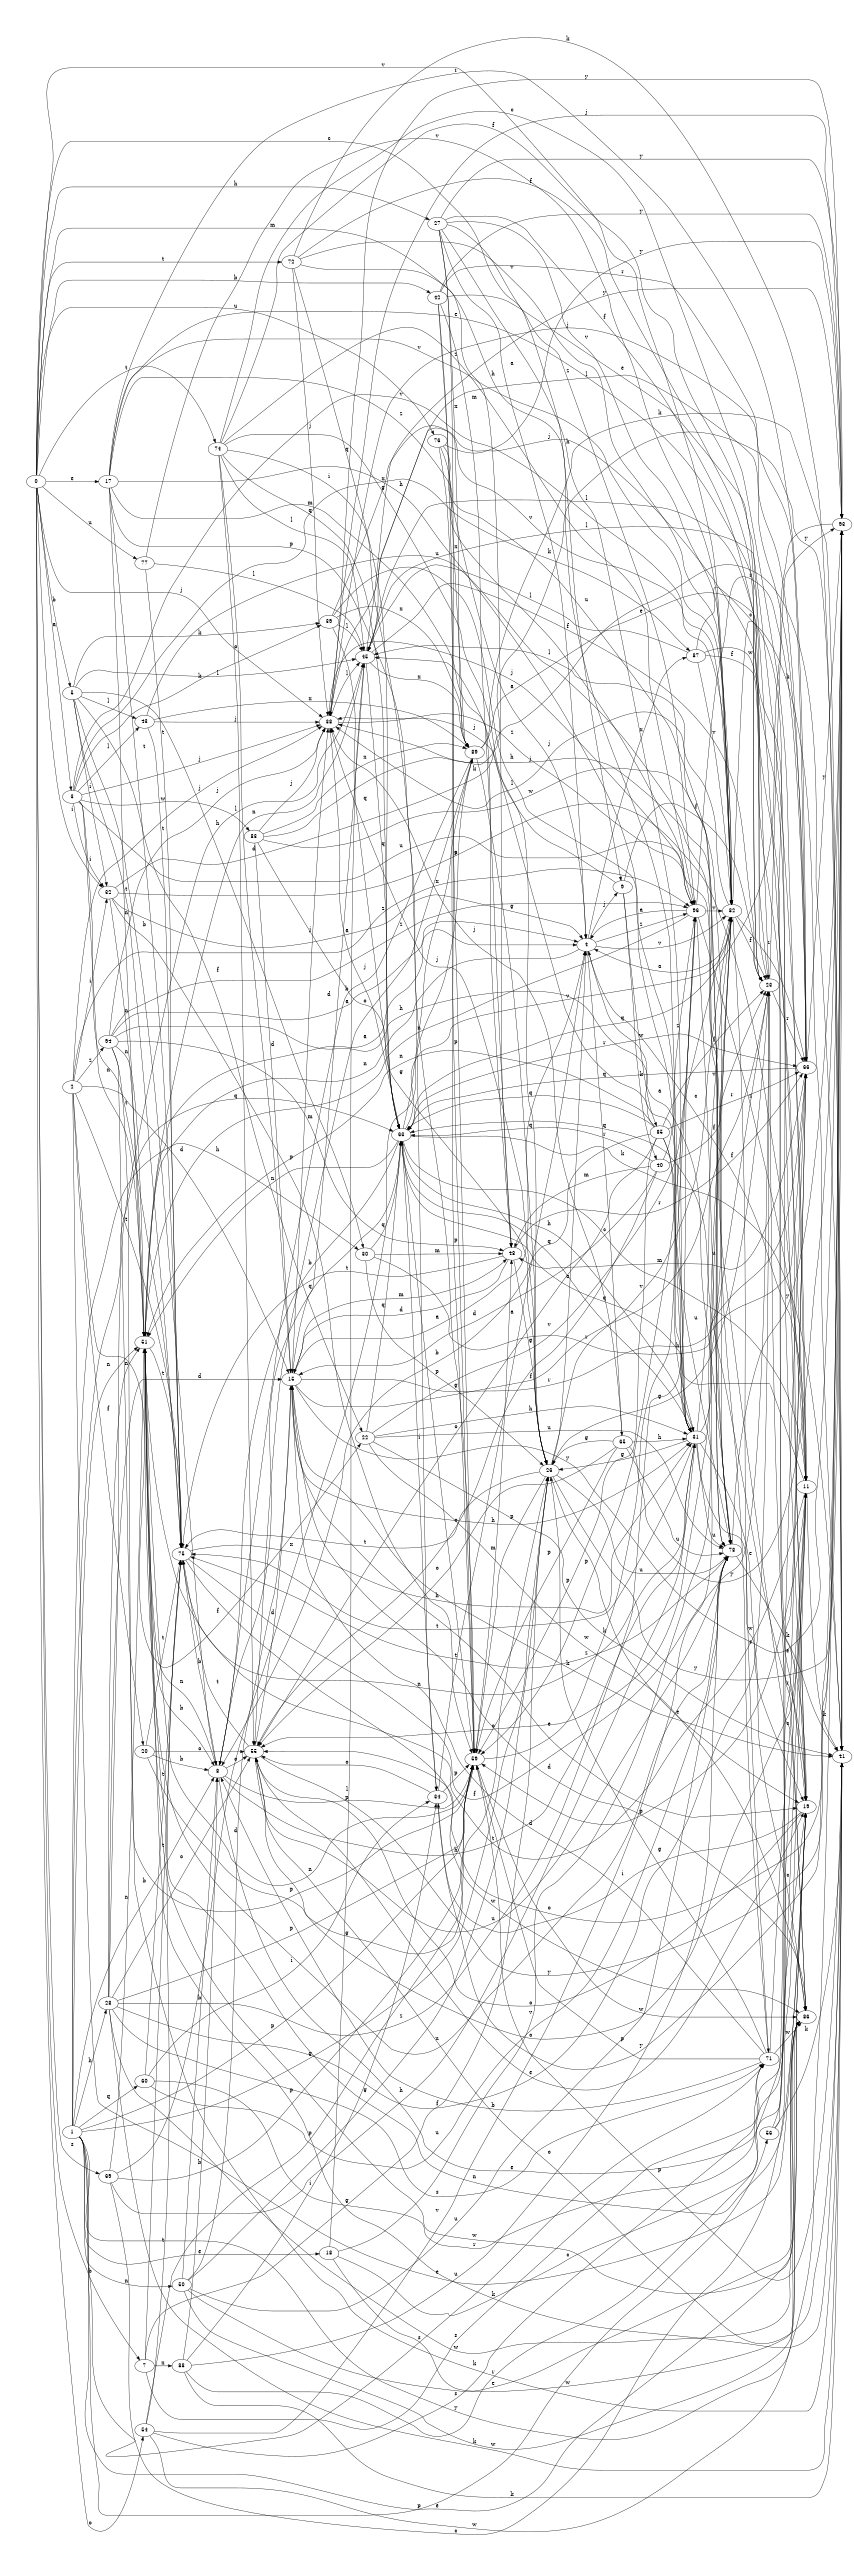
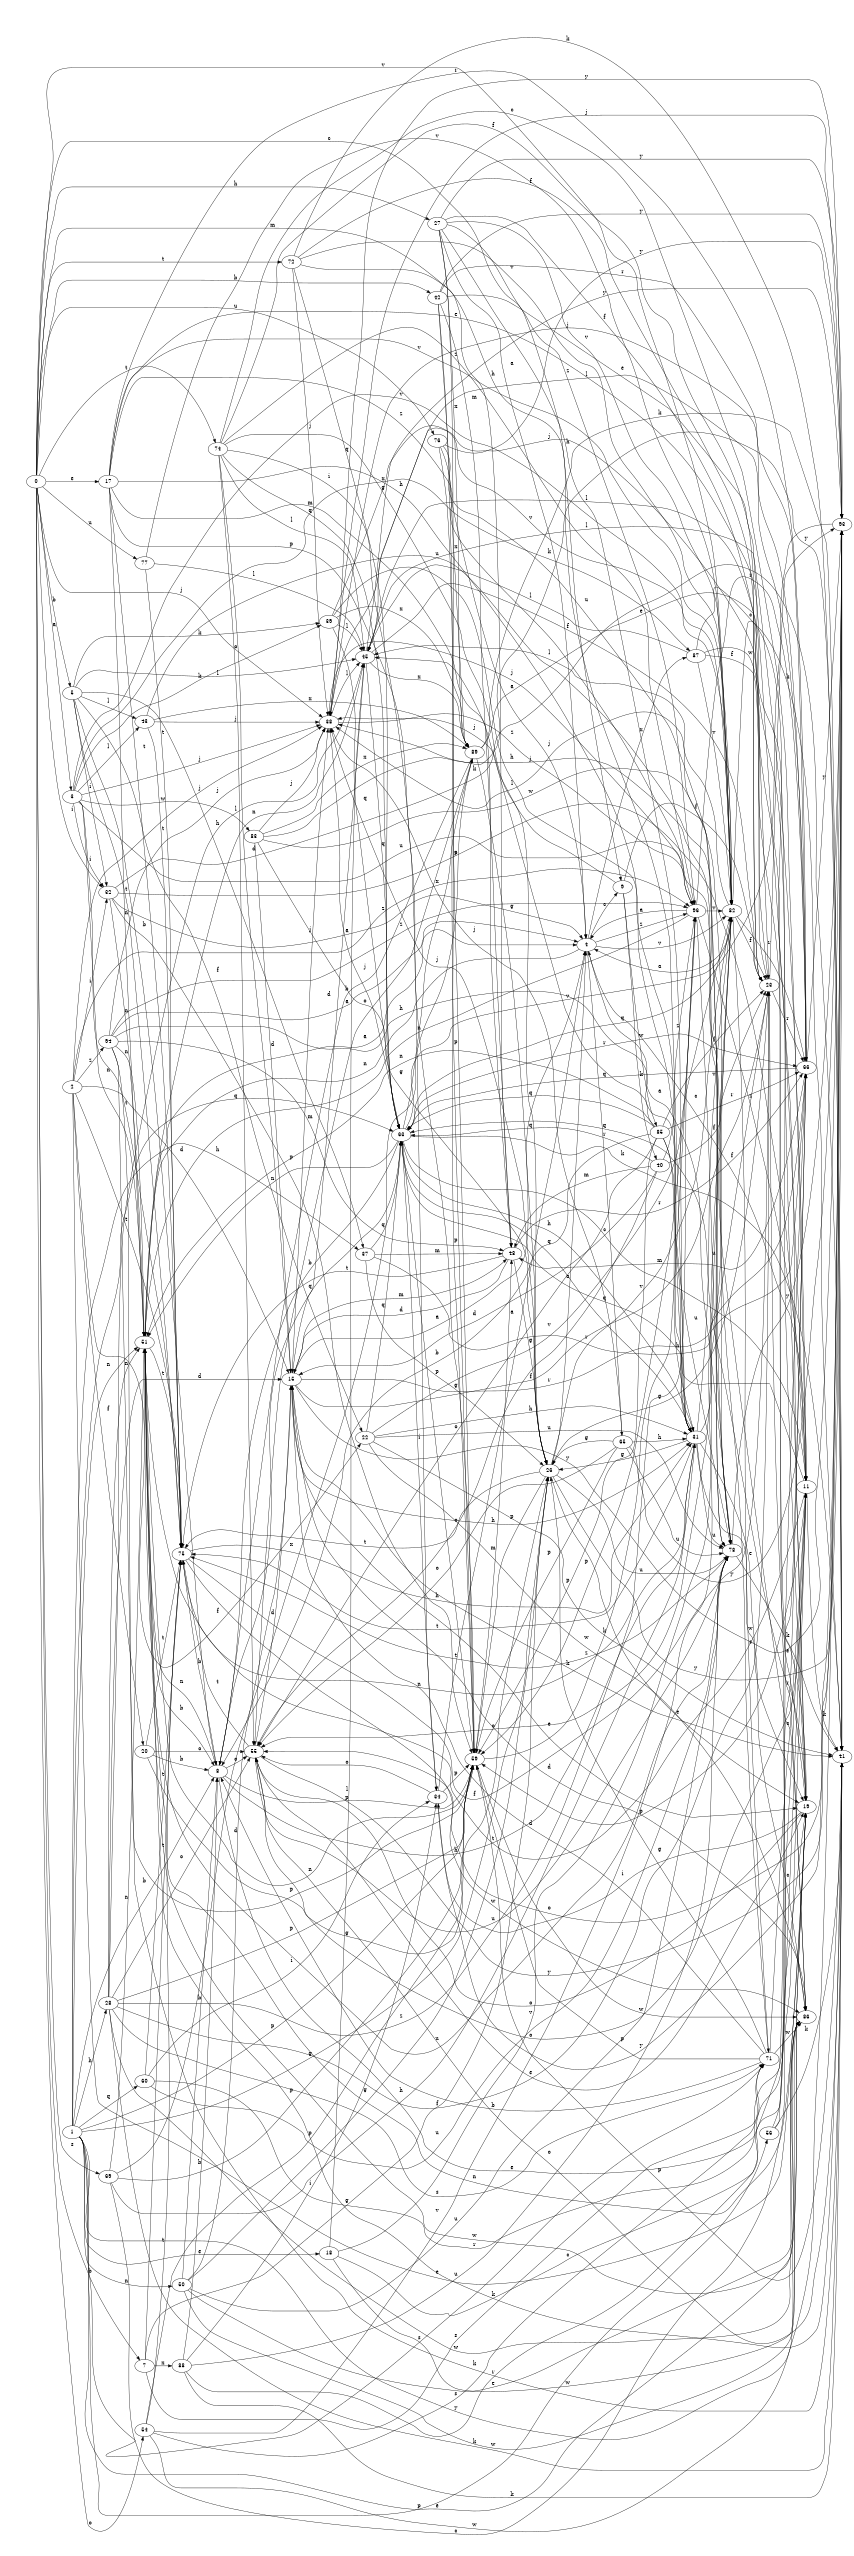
(605, 905) -> (605, 905)
(365, 1254) -> (365, 1254)
